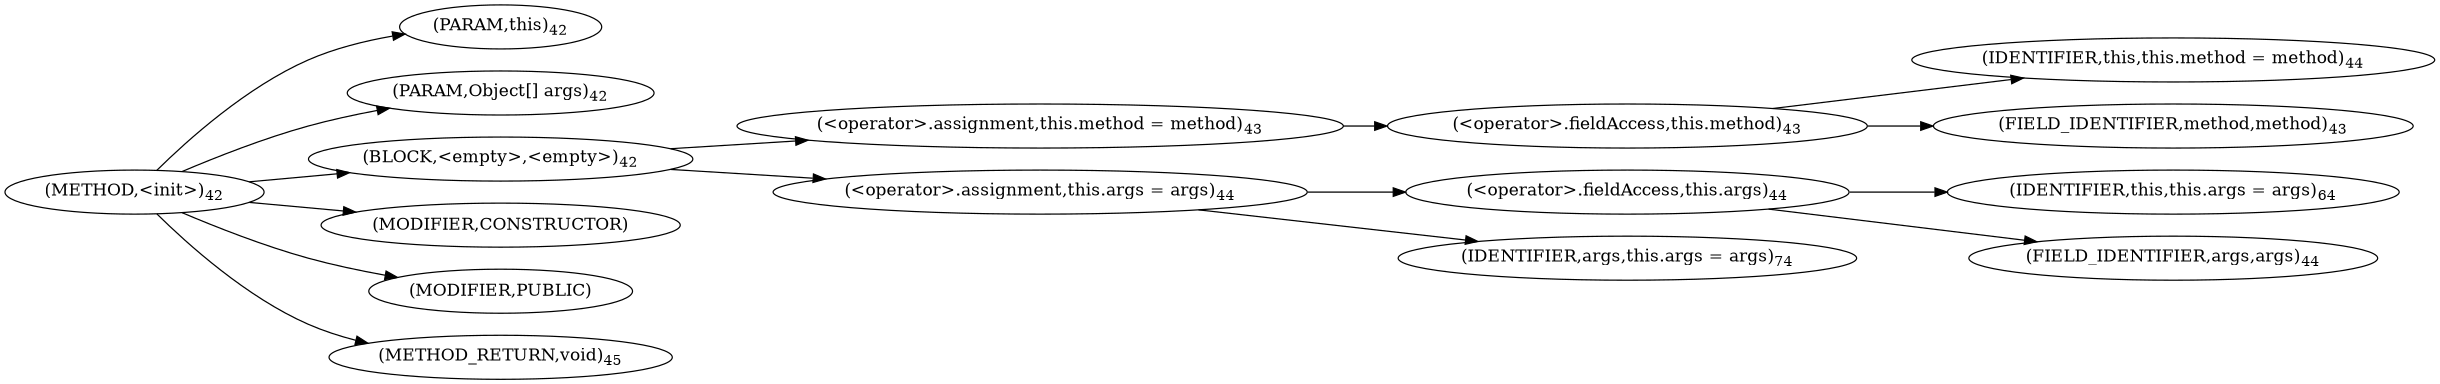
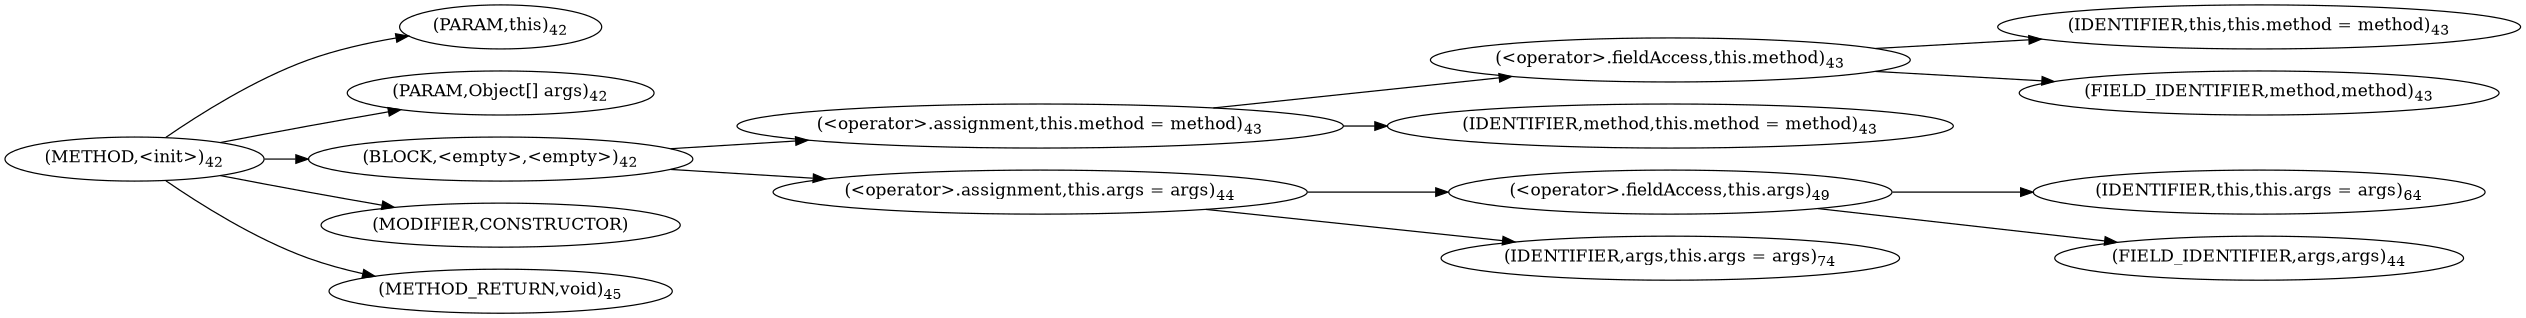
(2355, 58) -> (2441, 25)
none -> (1670, 126)
(1779, 190) -> (1821, 190)
(501, 291) -> none
